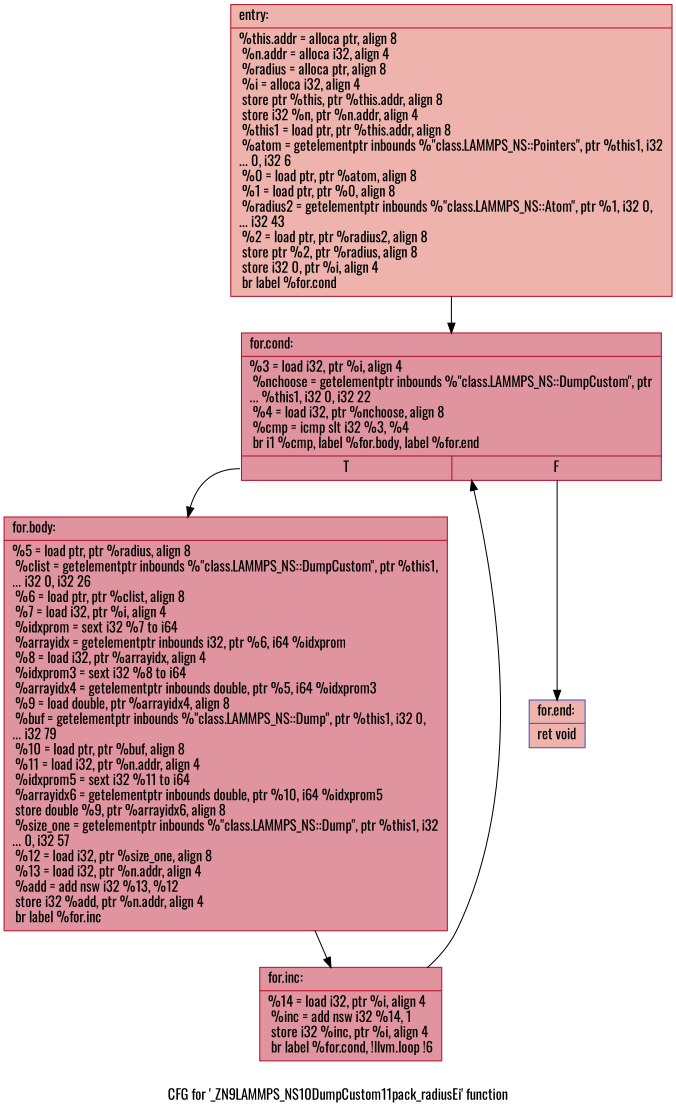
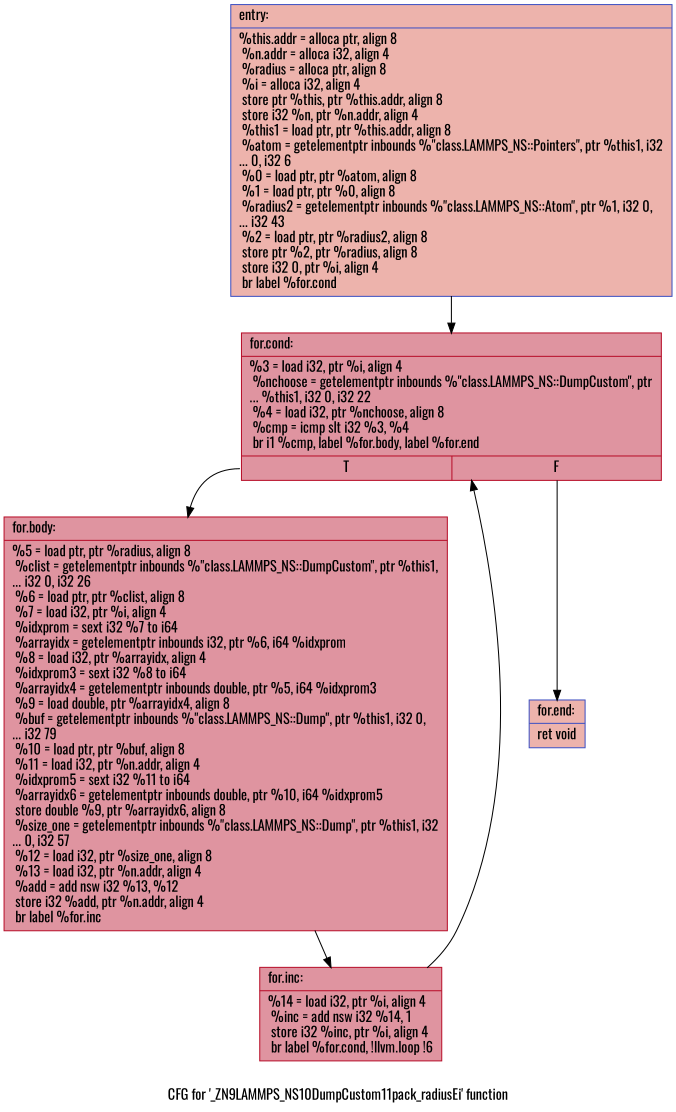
(451, 150) -> (451, 150)
